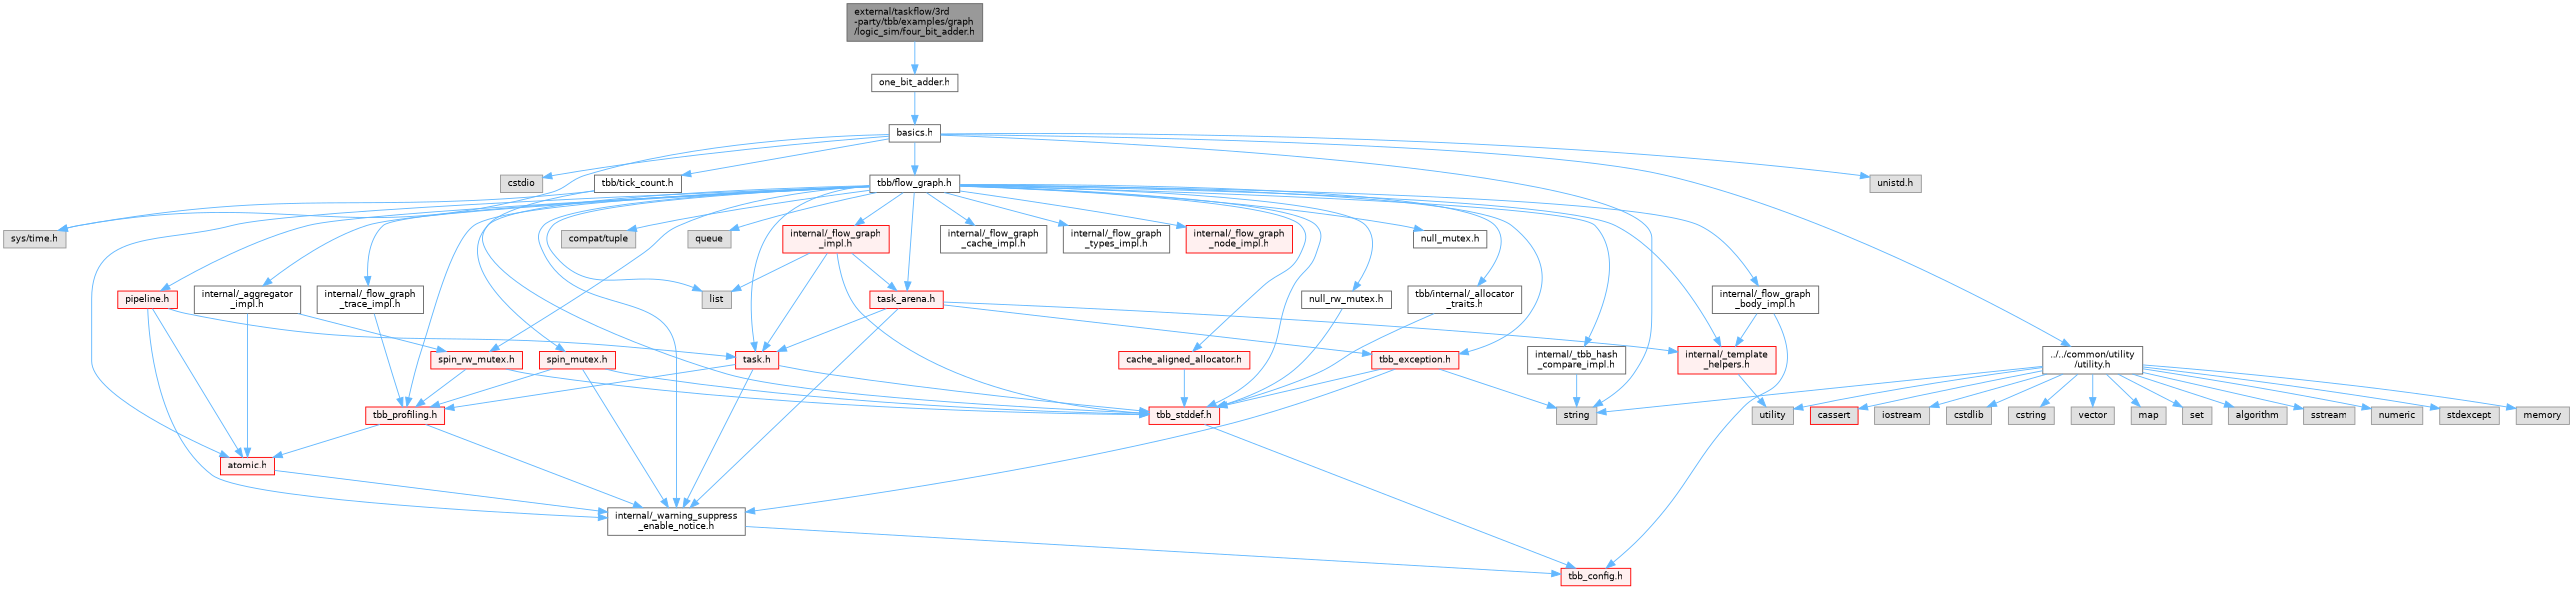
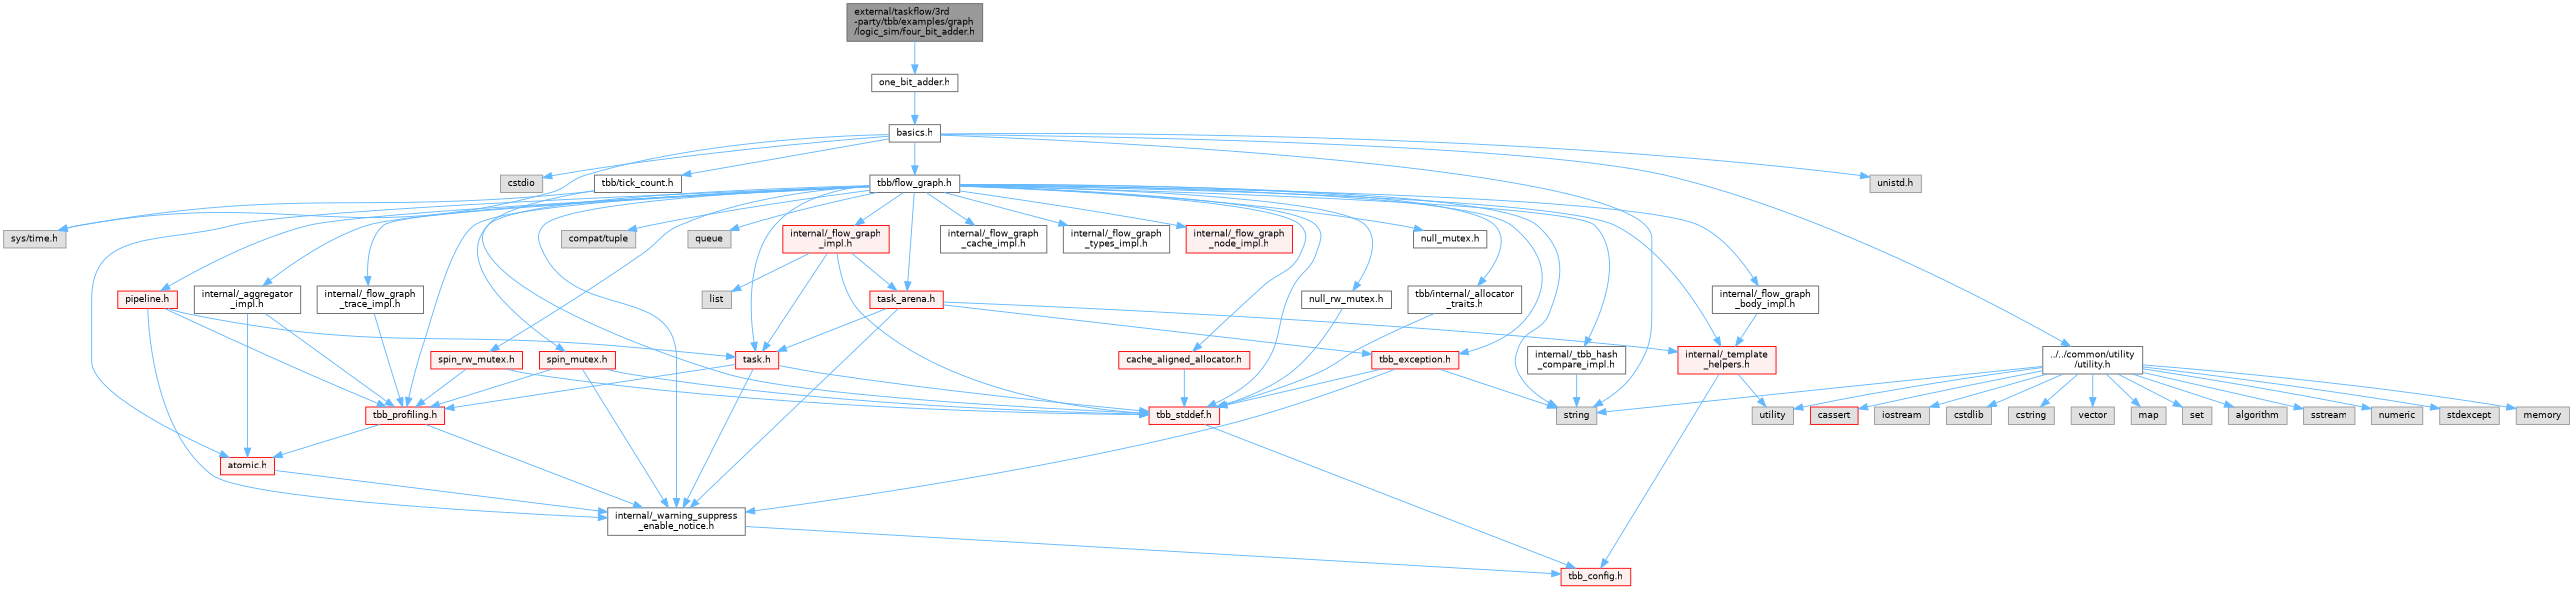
(550, 230) -> (1532, 224)
(364, 330) -> (326, 357)
(195, 379) -> (271, 357)
(1715, 440) -> (1662, 467)
